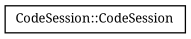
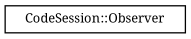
(95, 19) -> (95, 19)
